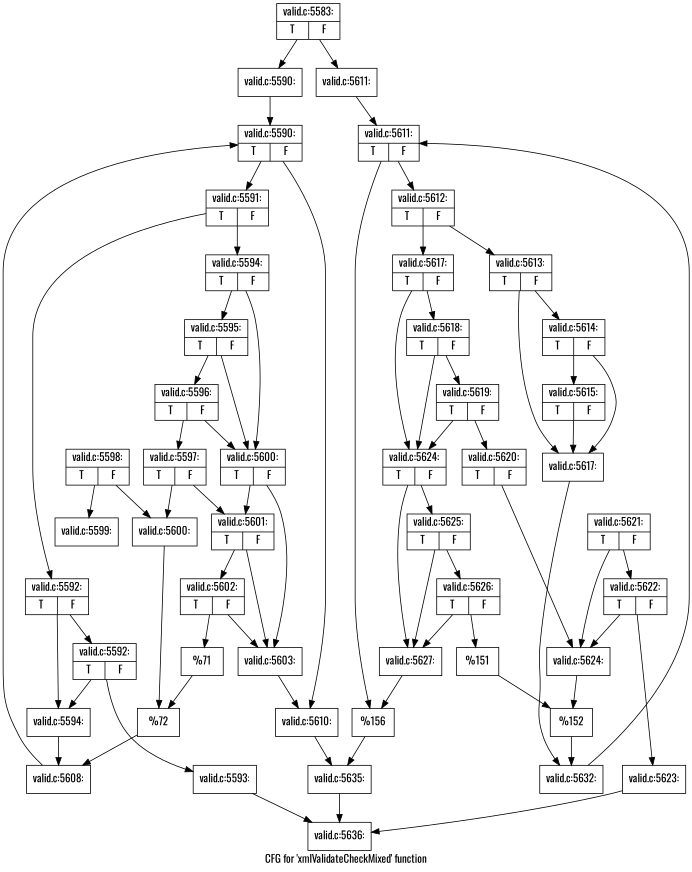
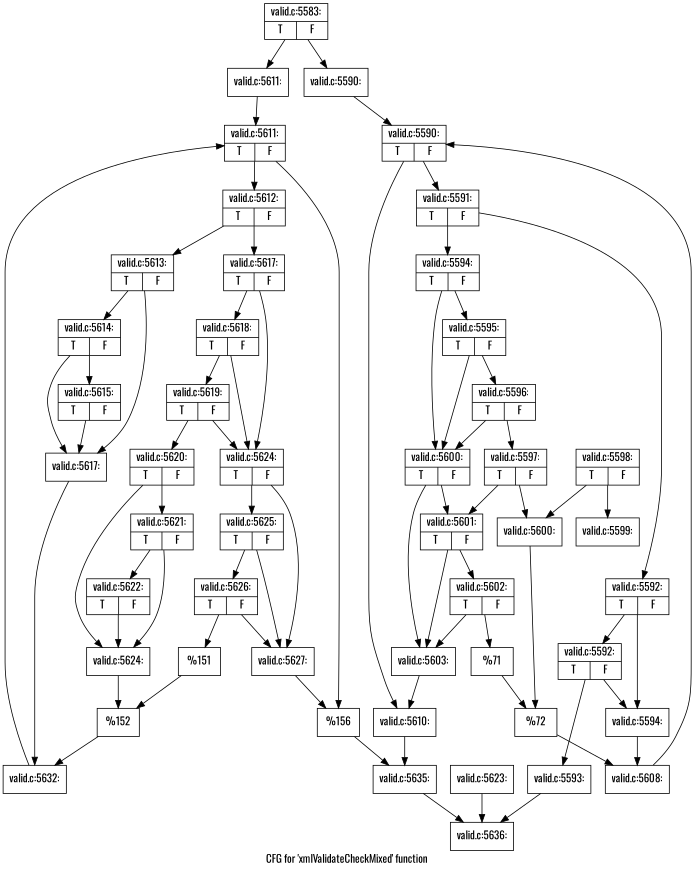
none -> (162, 496)
(645, 686) -> none
